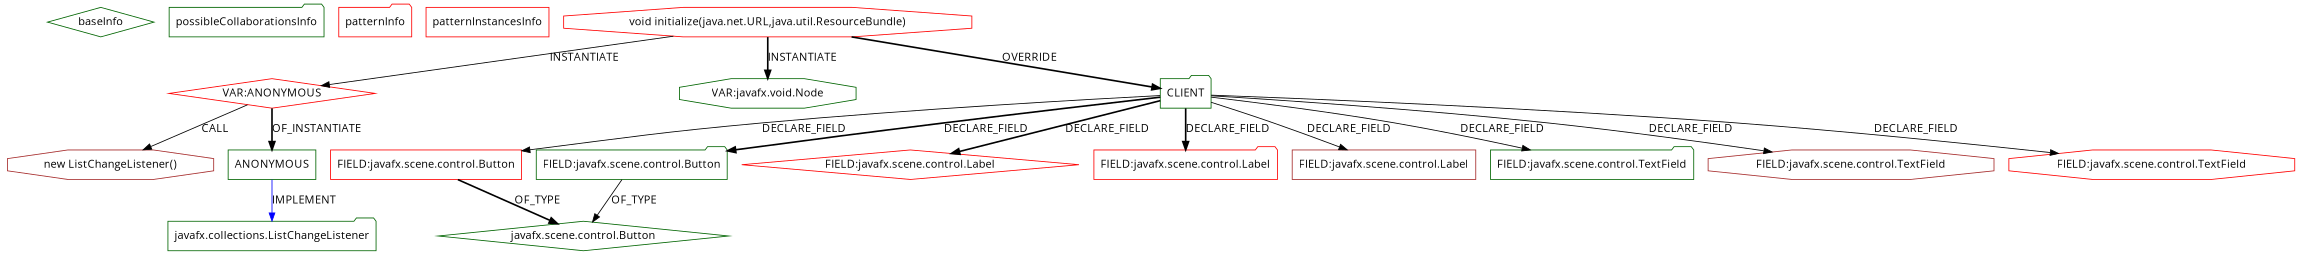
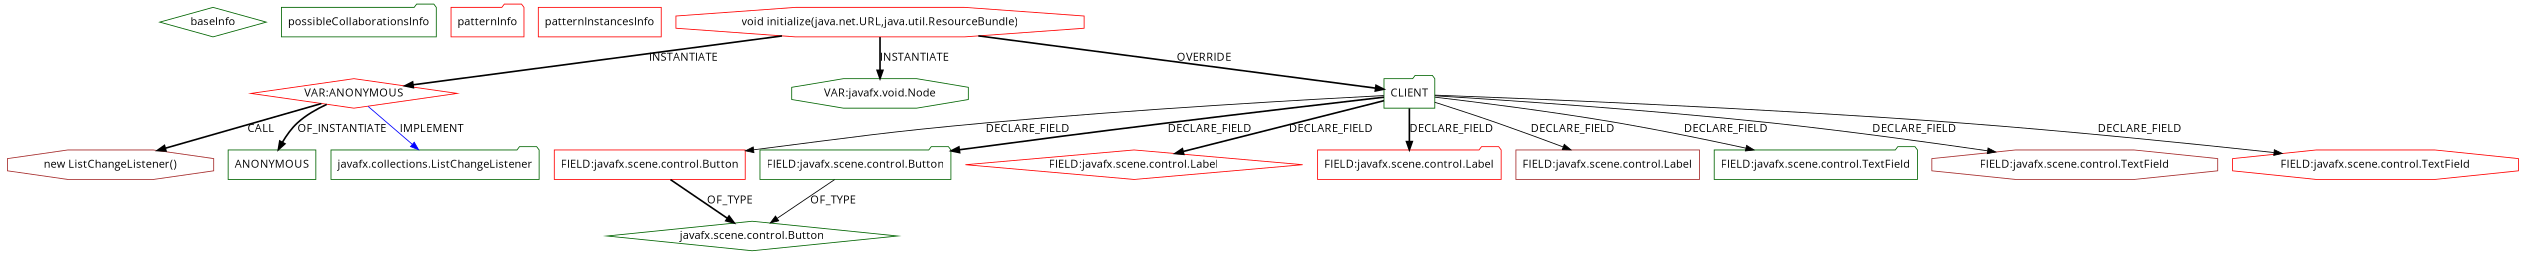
(501, 60) -> (597, 60)
(199, 126) -> (243, 126)
(272, 196) -> (390, 125)
